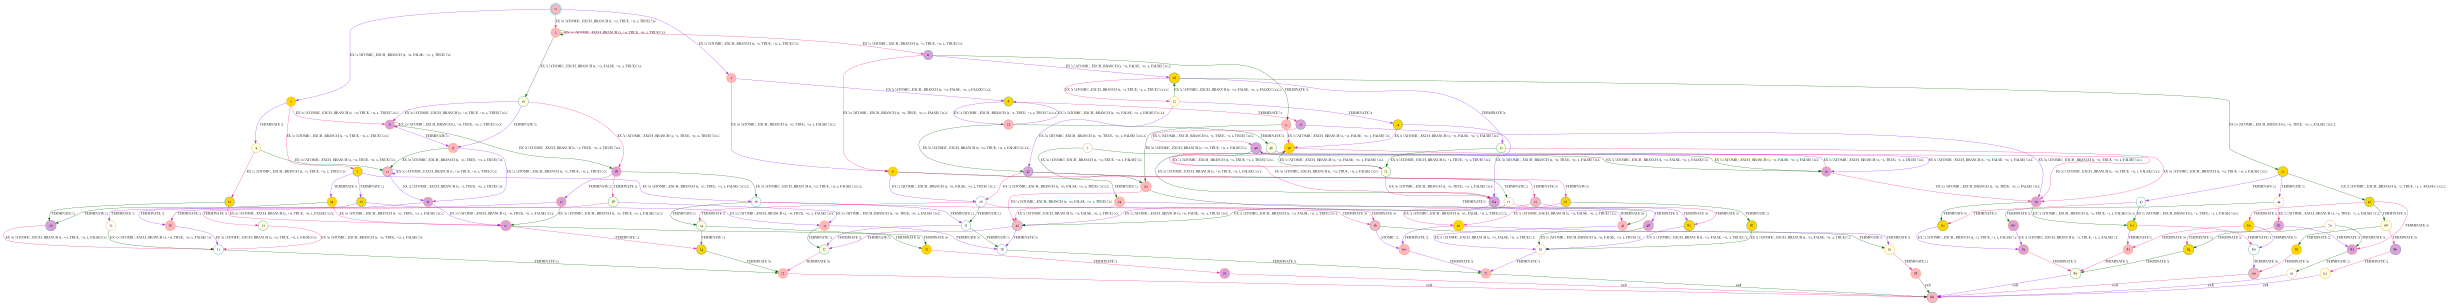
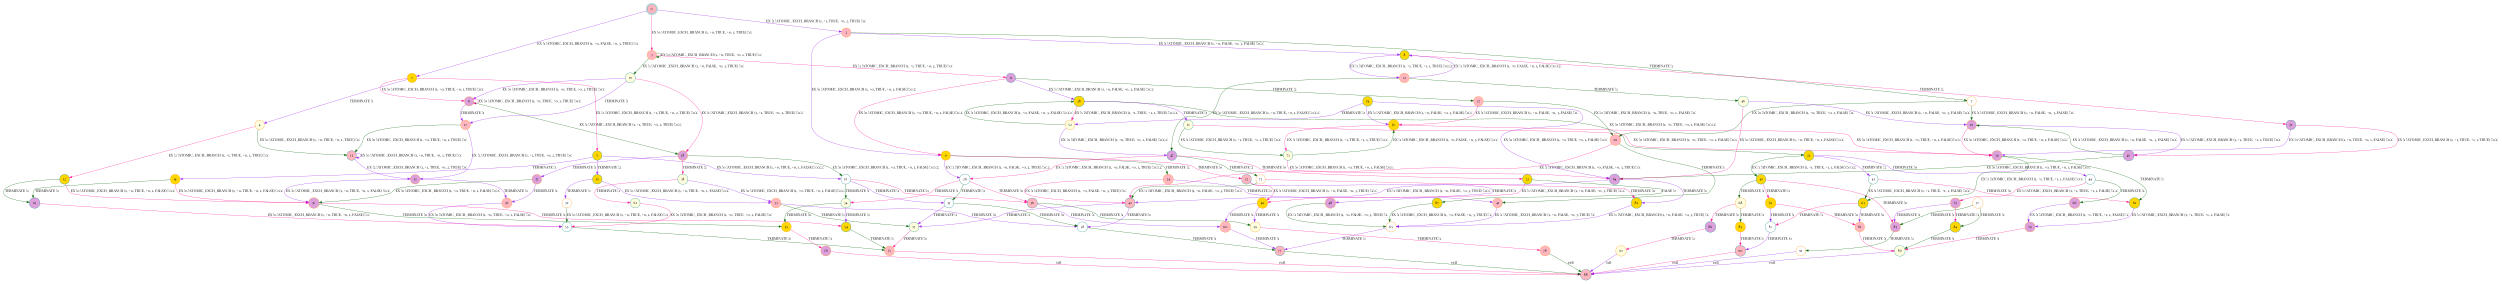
none -> (1409, 50)
(1285, 107) -> (1221, 119)
(2279, 202) -> (2090, 179)
(1757, 214) -> (1669, 191)
(1390, 238) -> (1083, 215)
(1486, 273) -> (1280, 251)
